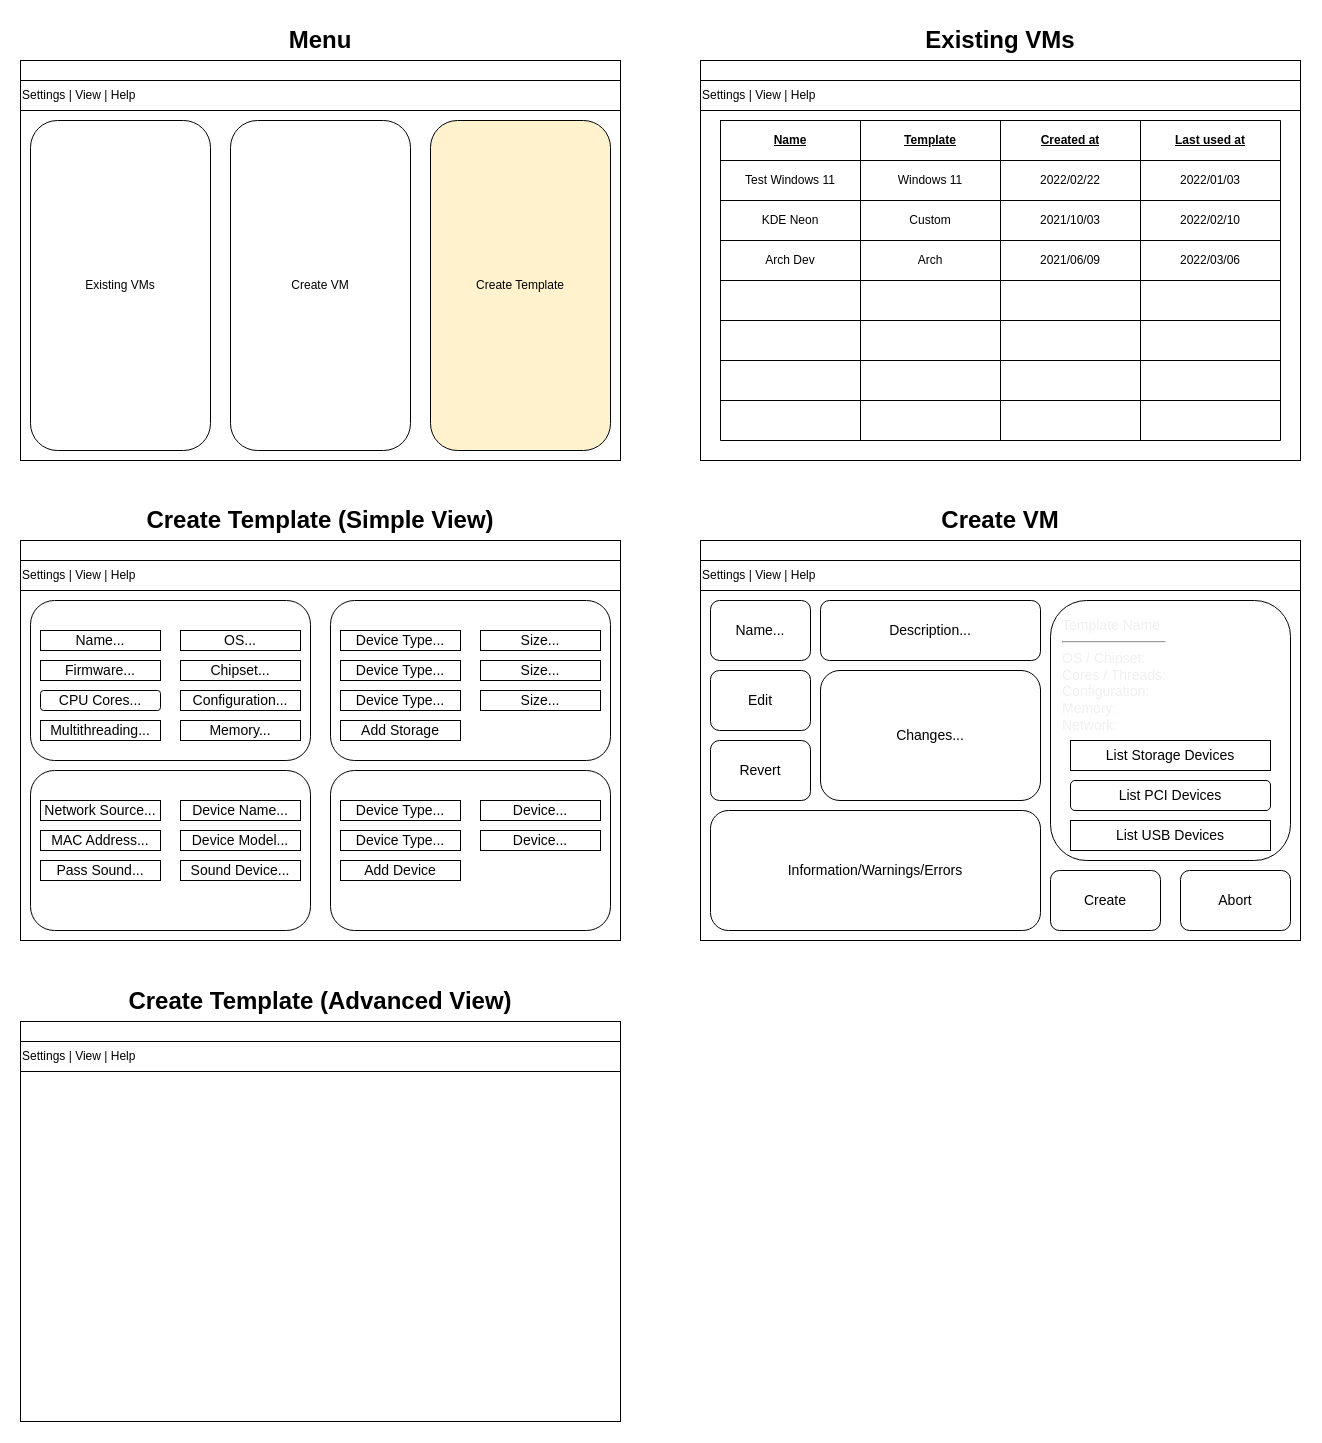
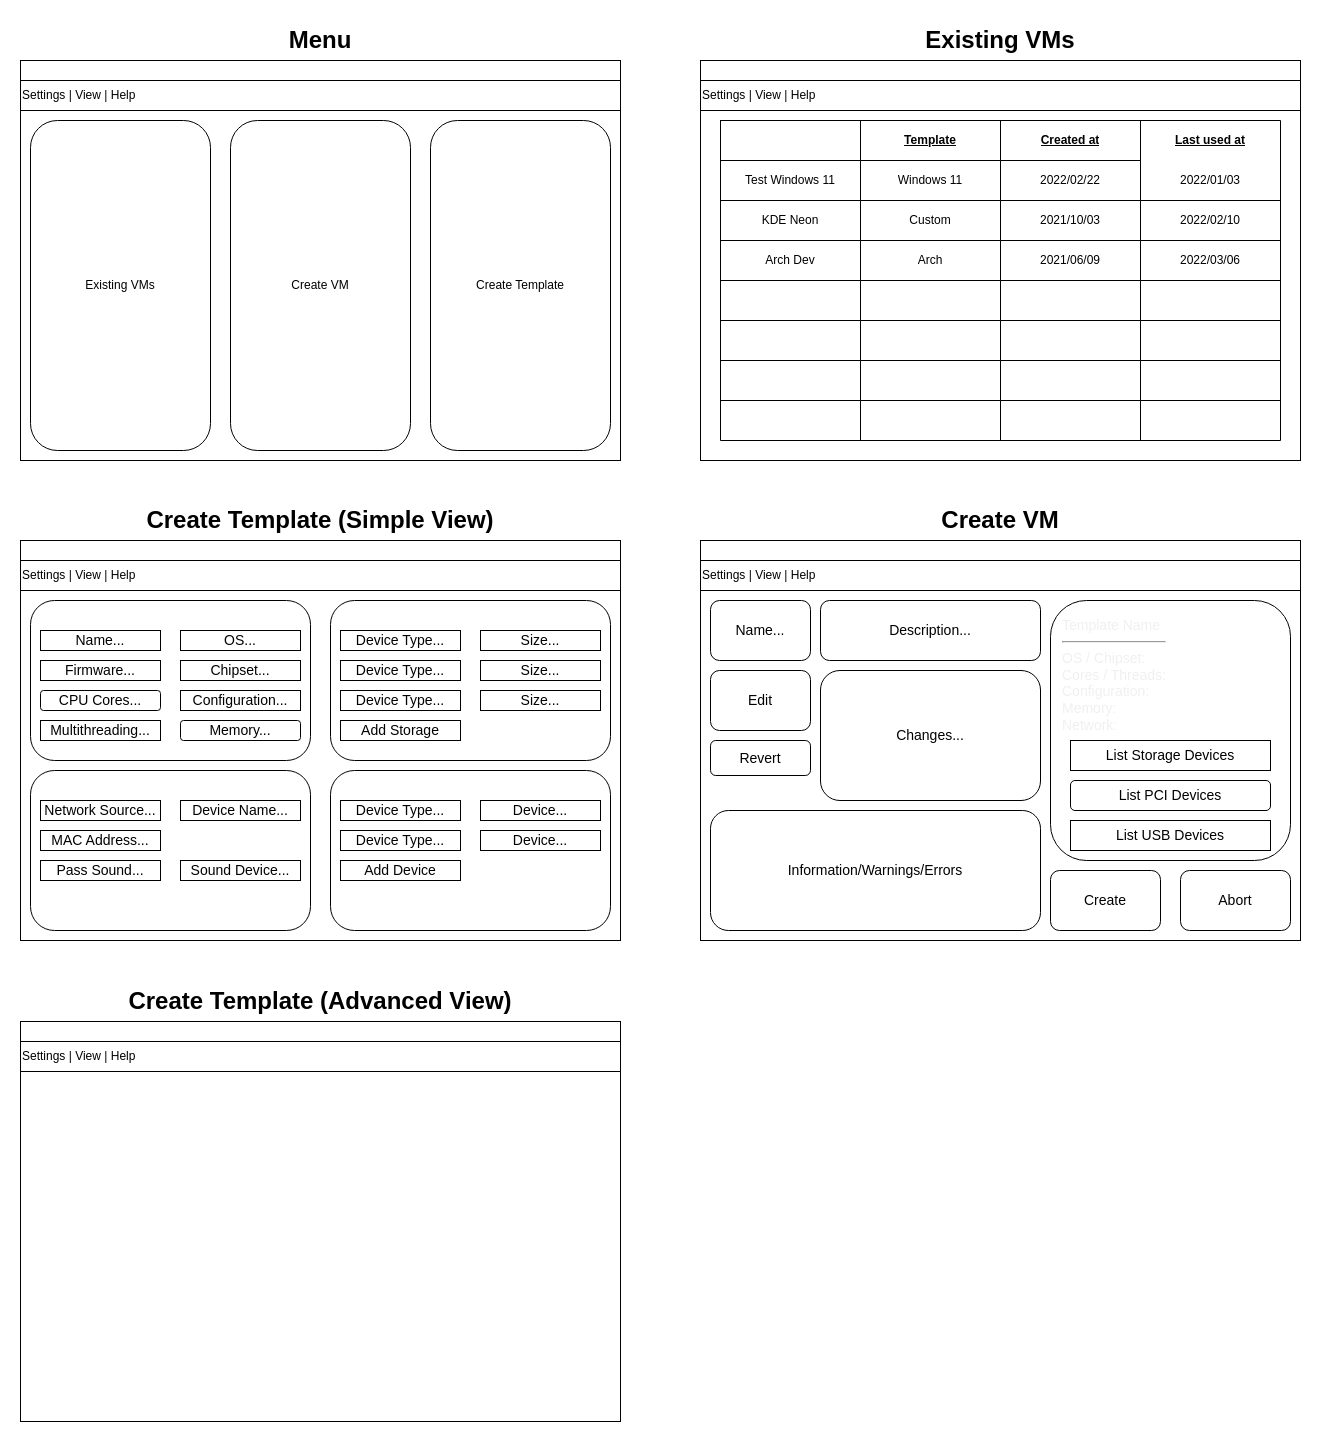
(791, 141) -> none
(521, 286) -> (521, 286)
(241, 731) -> (241, 731)
(761, 771) -> (761, 758)
(241, 841) -> none
